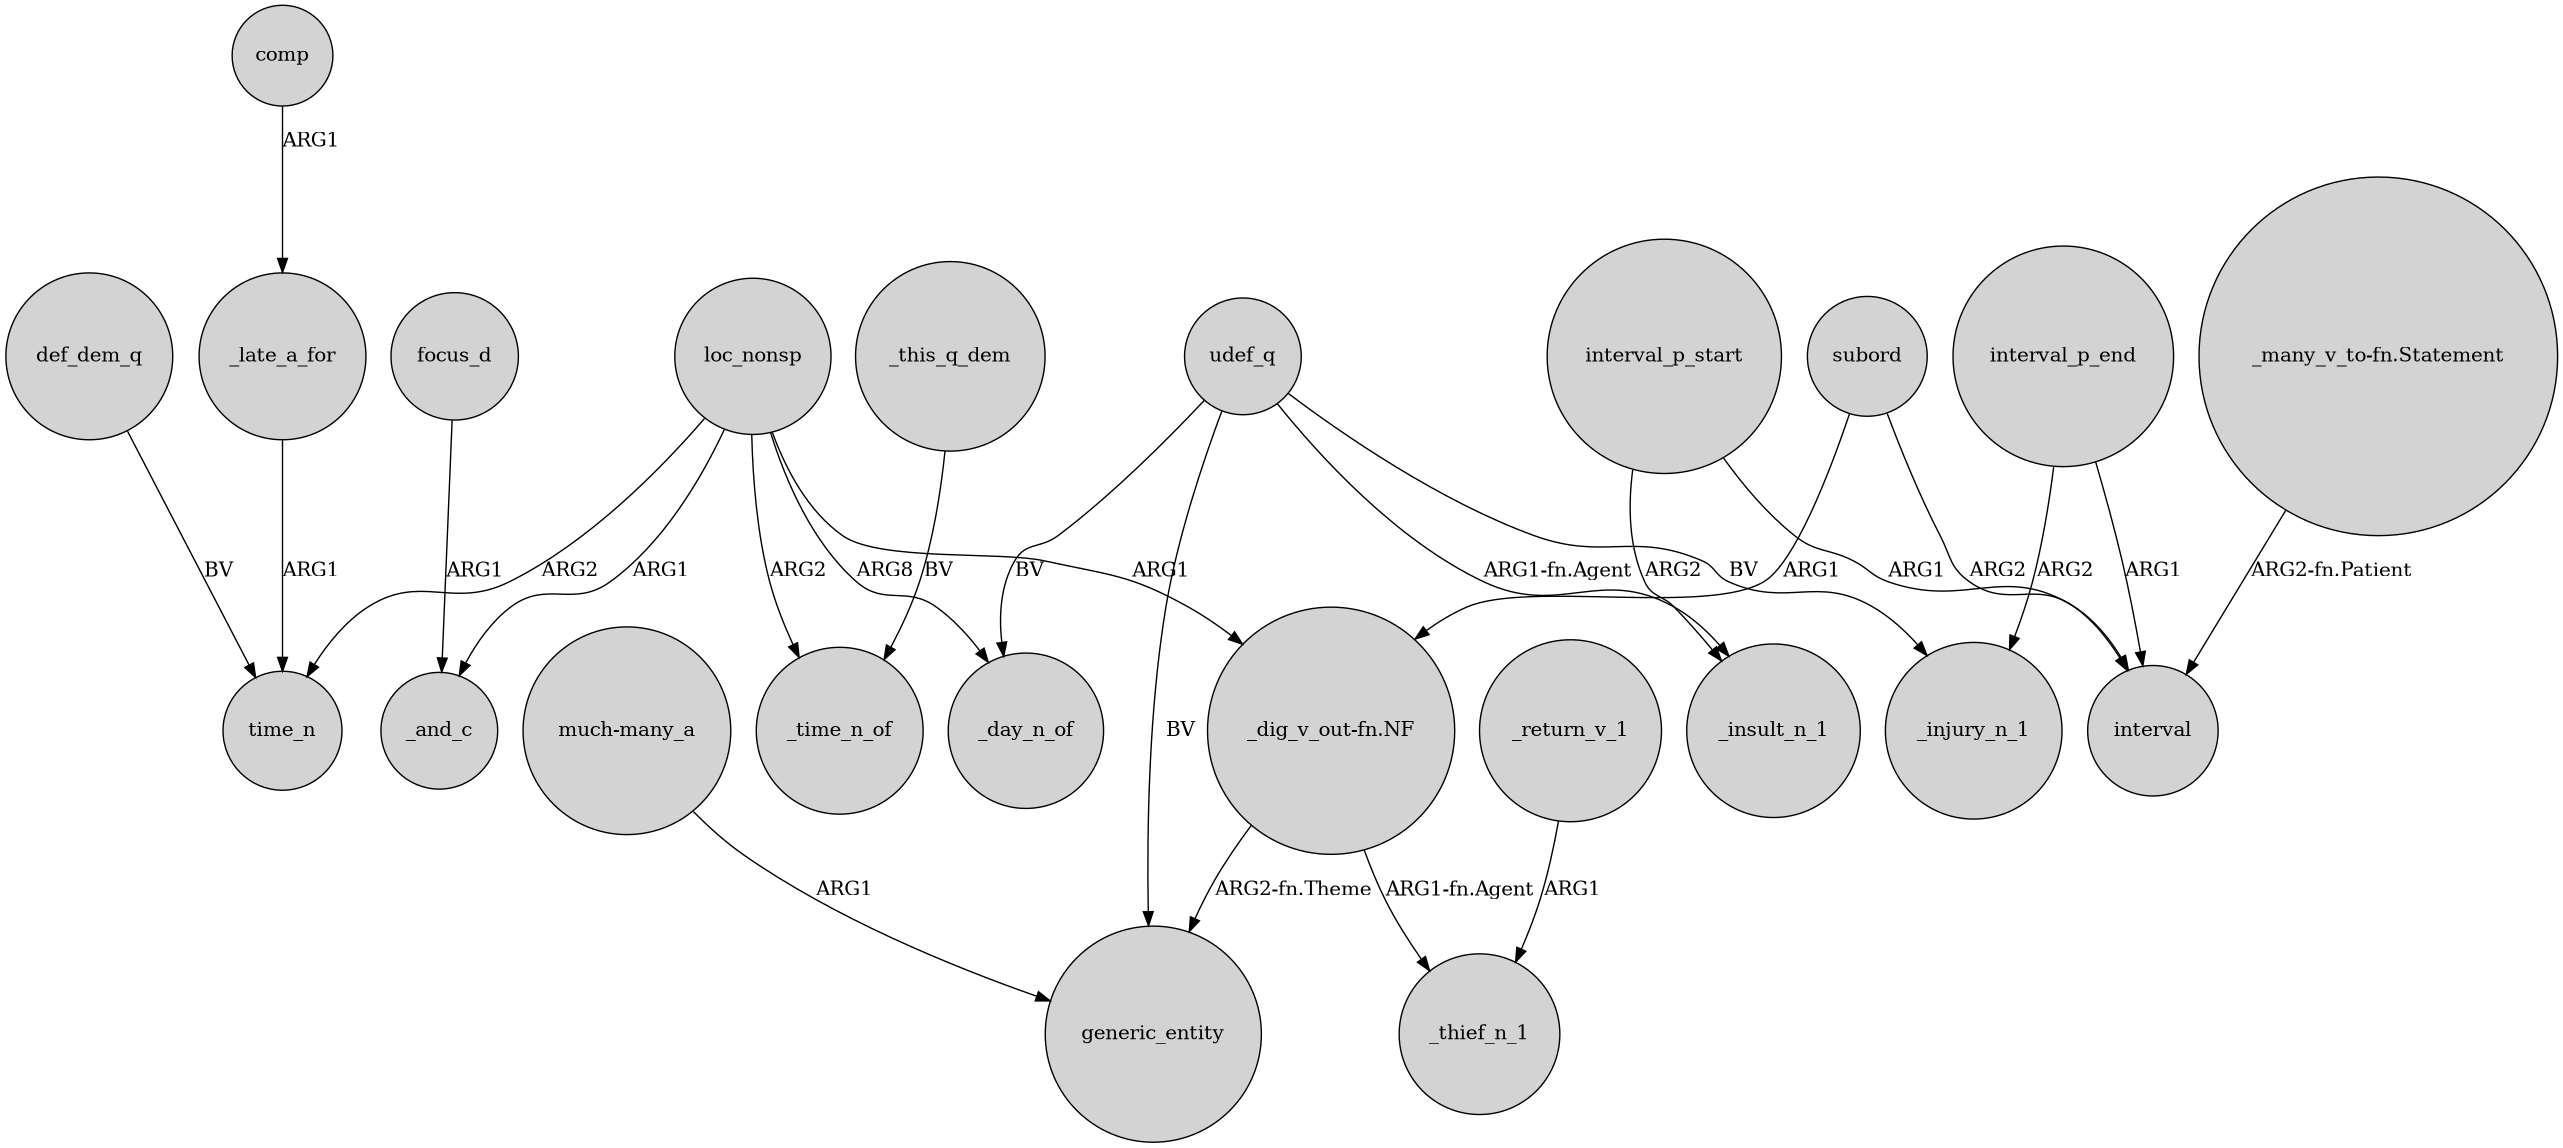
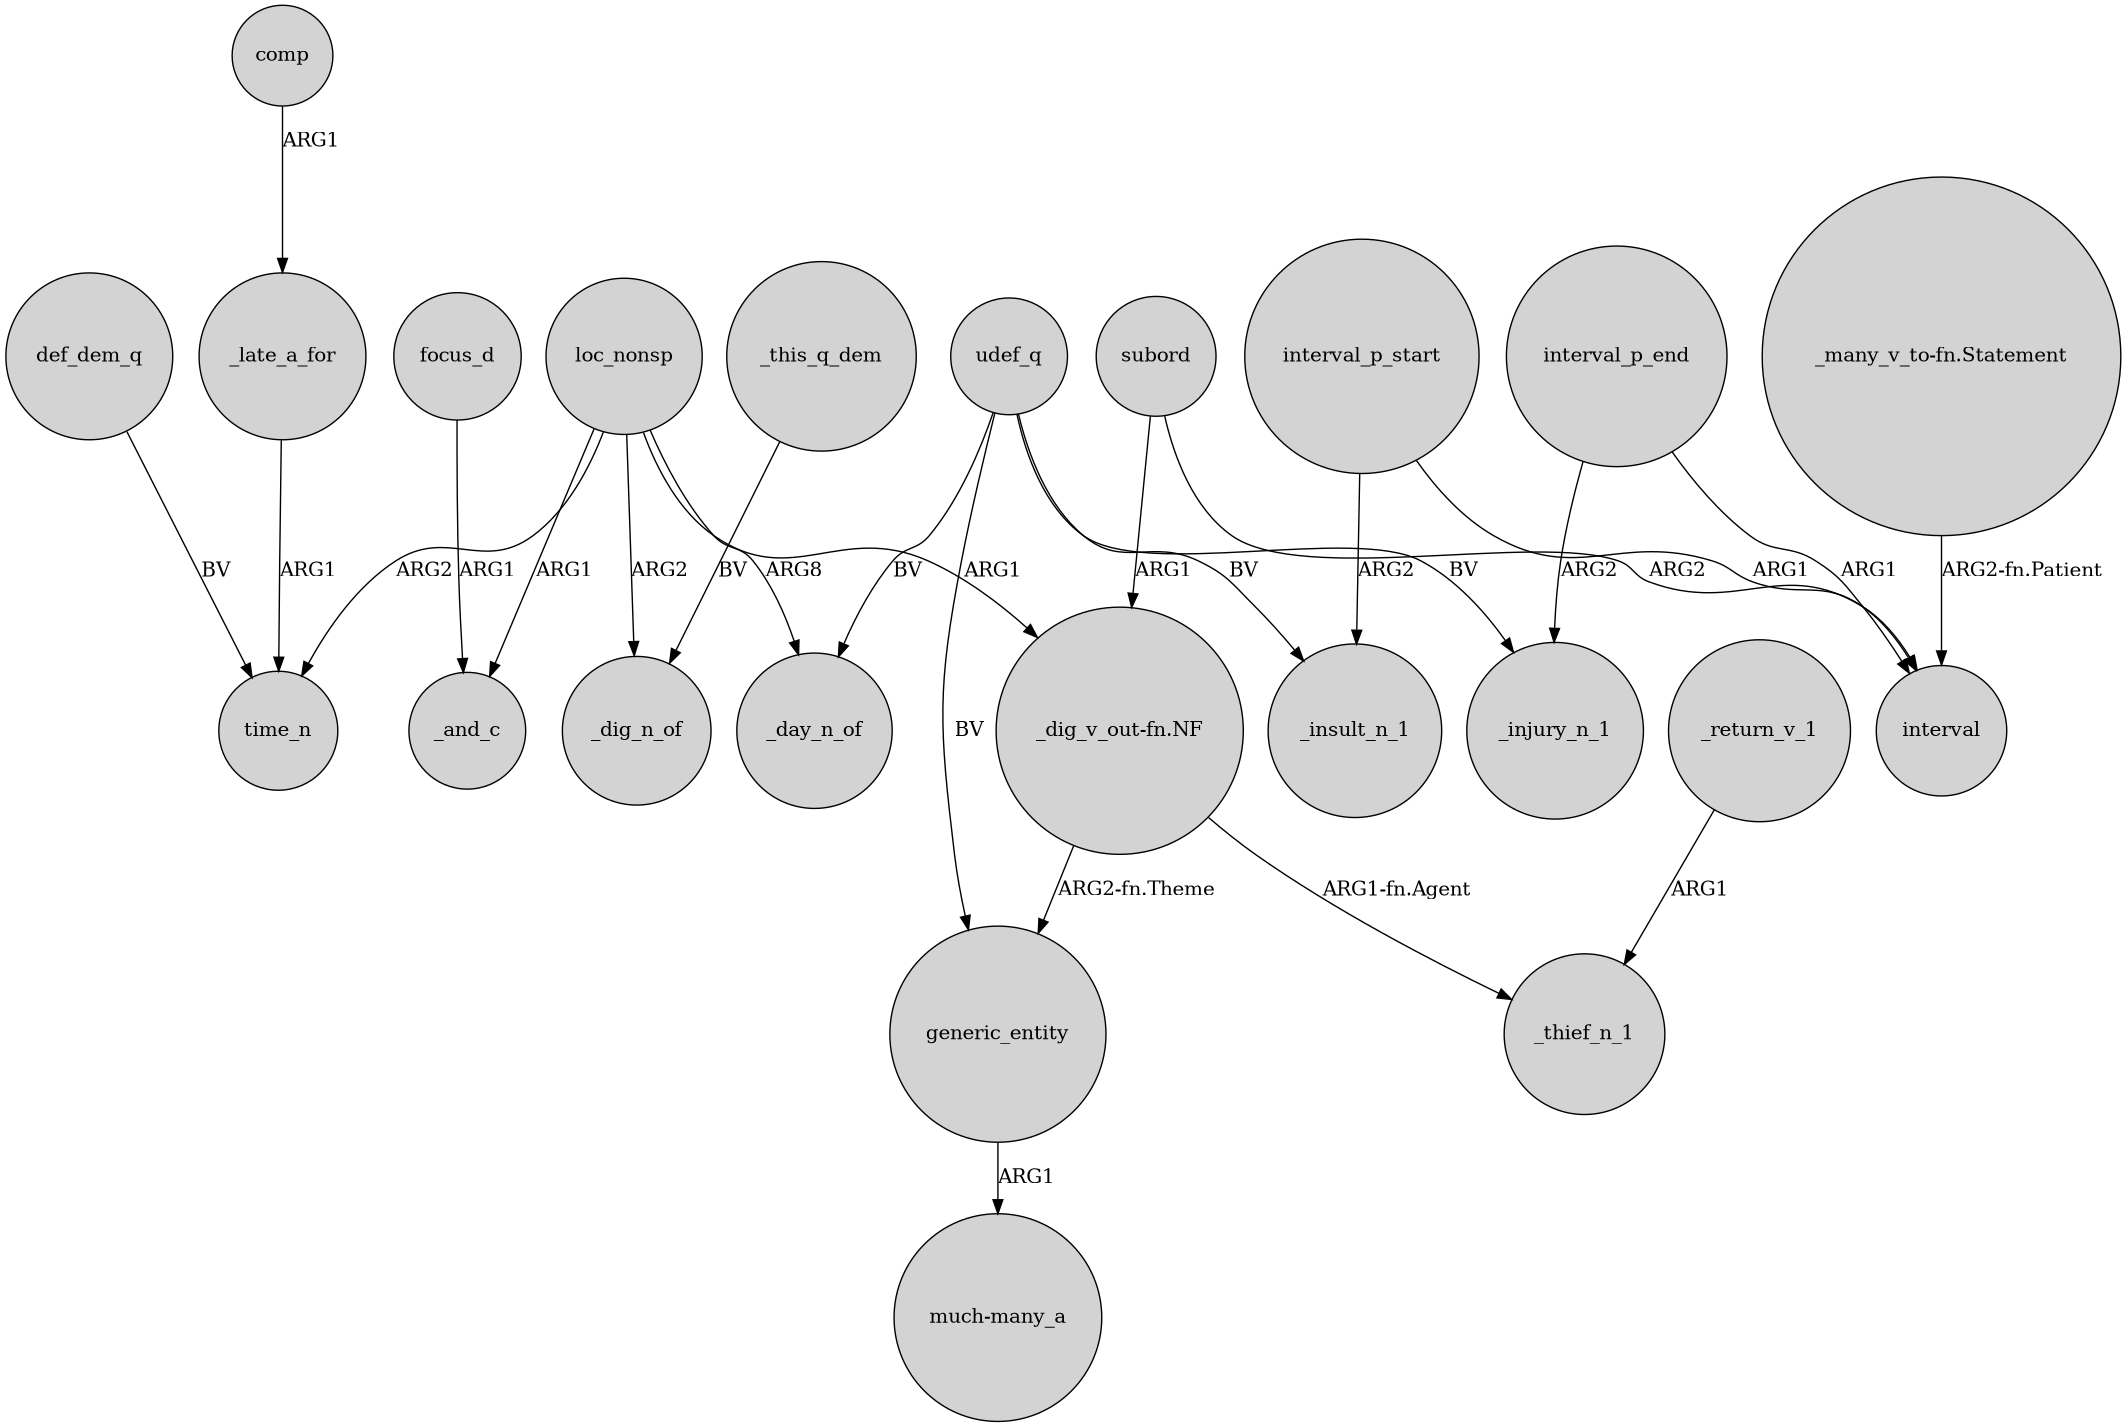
(1558, 571) -> (1244, 571)
(840, 731) -> (637, 731)
(856, 920) -> (998, 1171)
